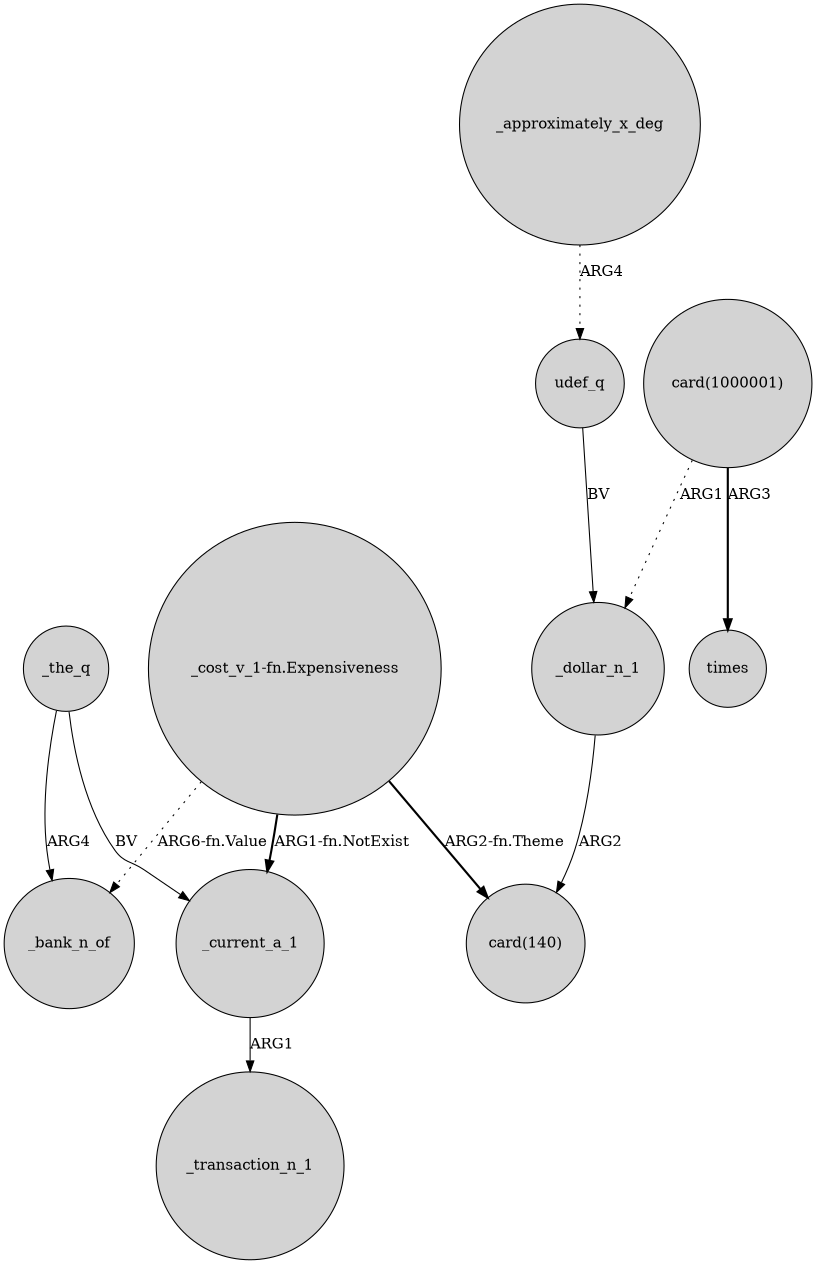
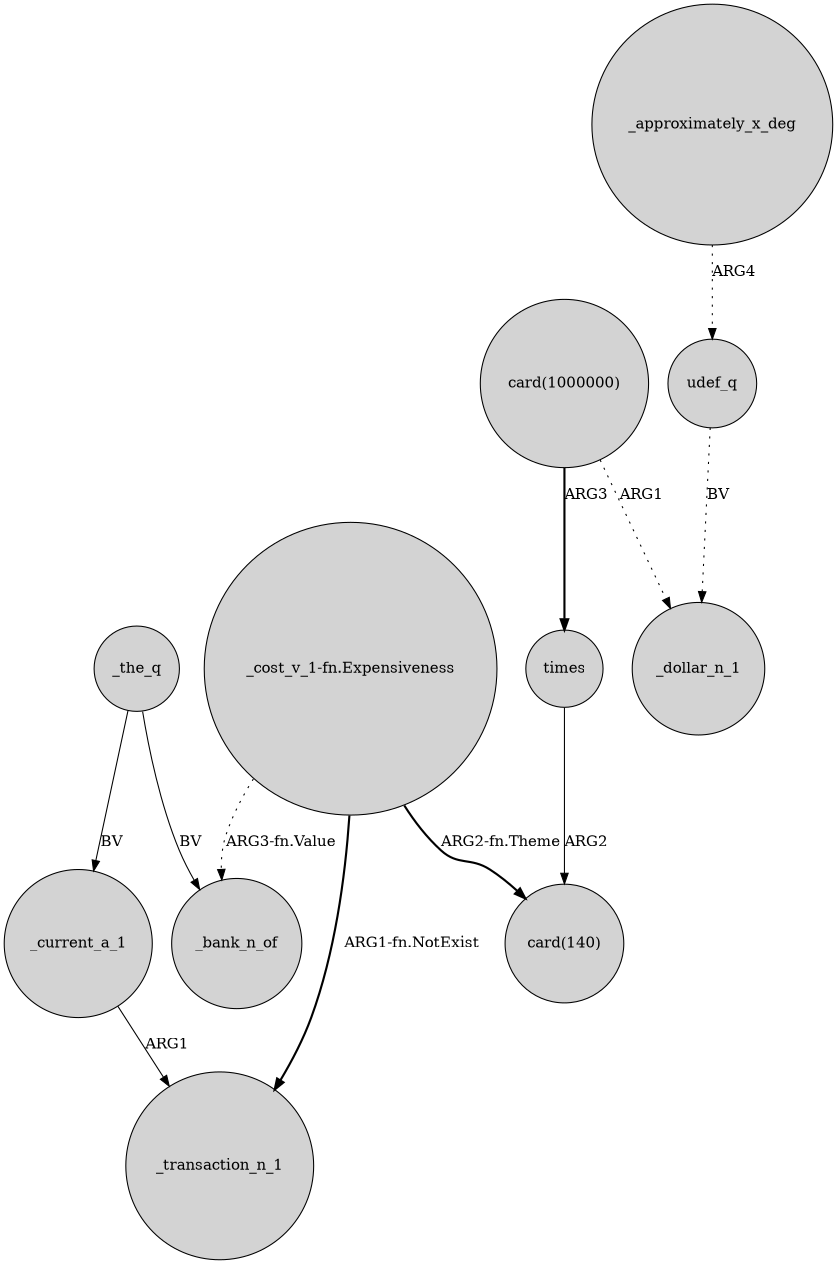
(728, 383) -> (564, 383)
(588, 510) -> (706, 510)
(585, 810) -> (564, 790)
(274, 838) -> (330, 952)
(69, 842) -> (190, 842)
(212, 842) -> (281, 842)
